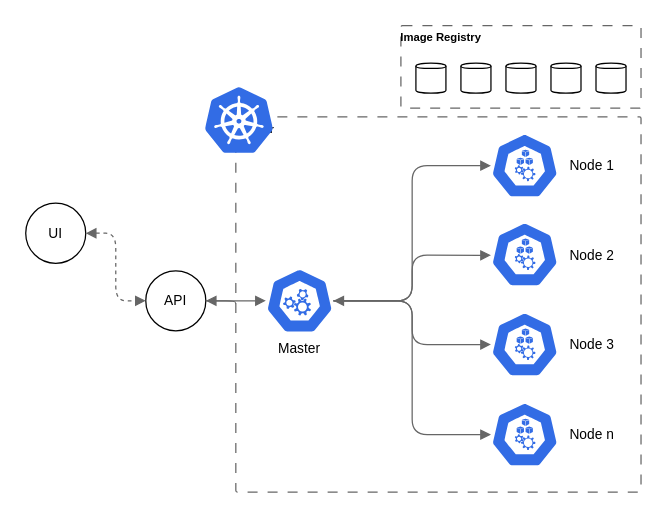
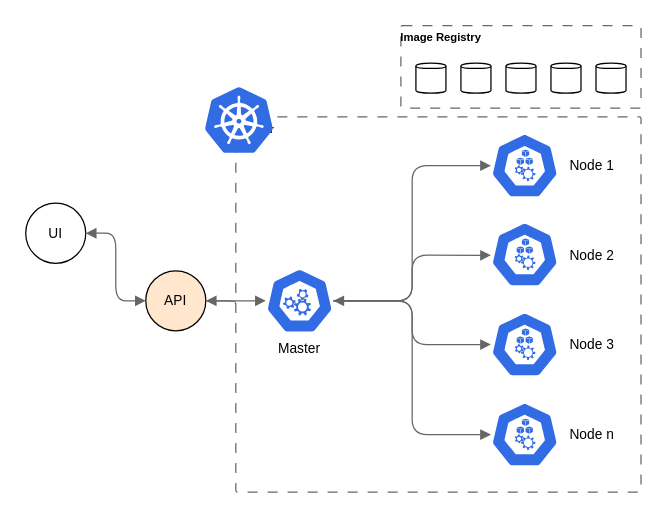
(116, 267) -> (116, 267)
(176, 301) -> (176, 301)
